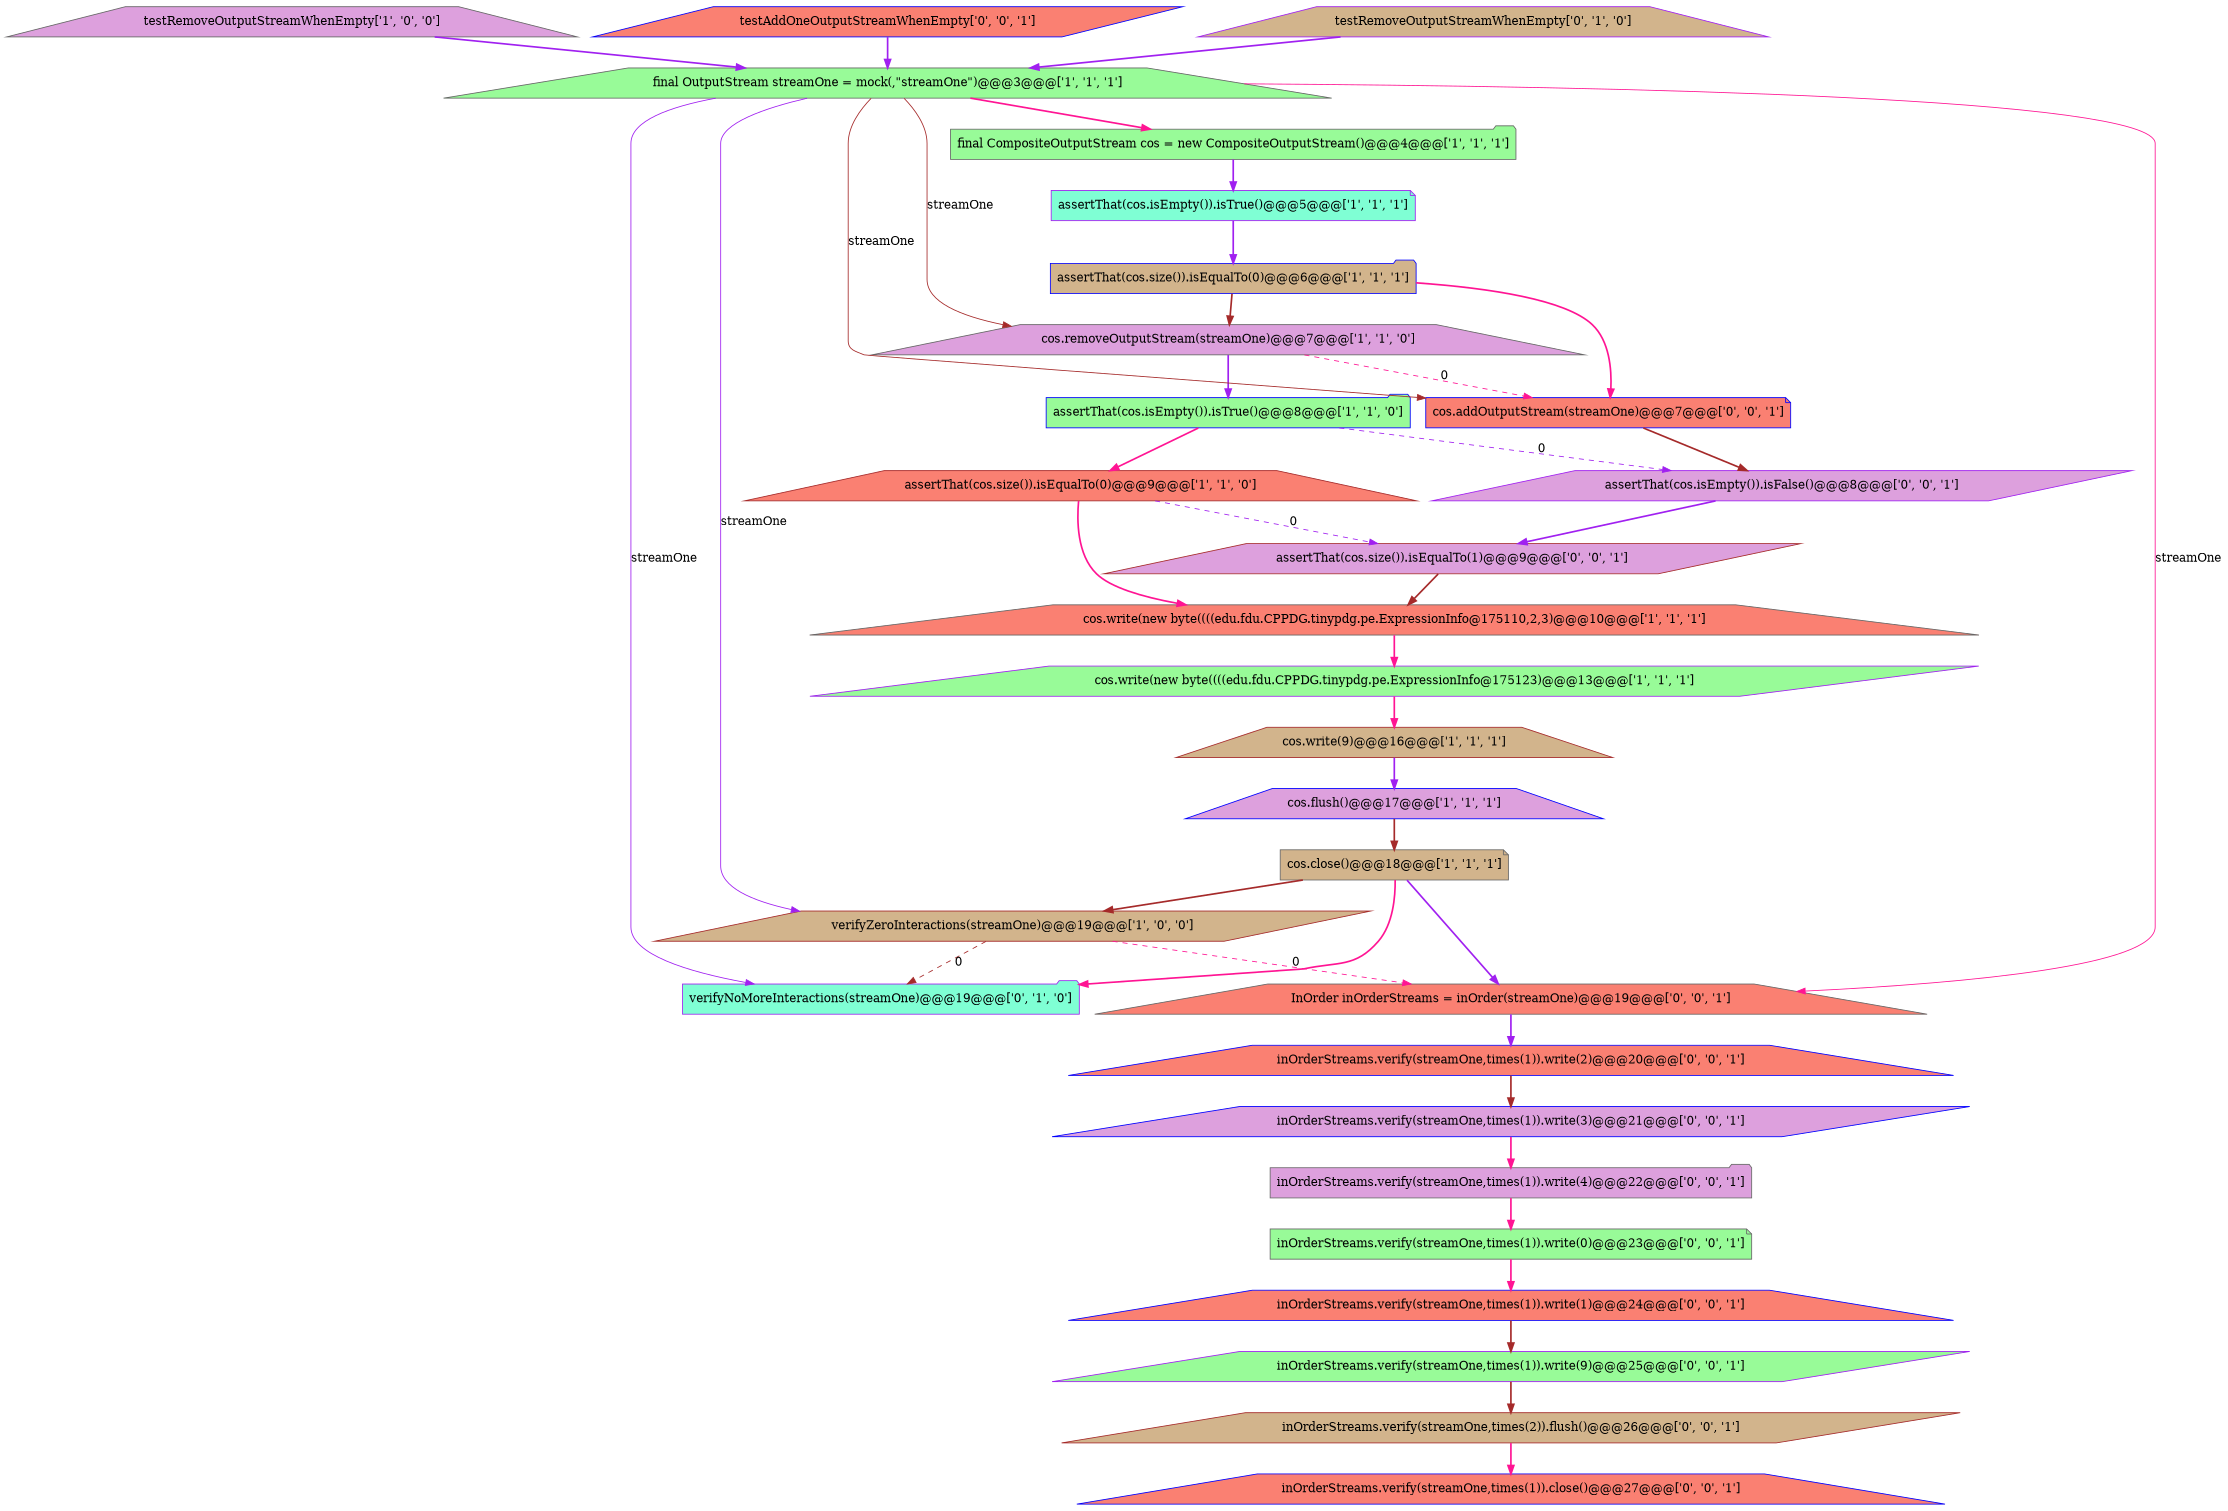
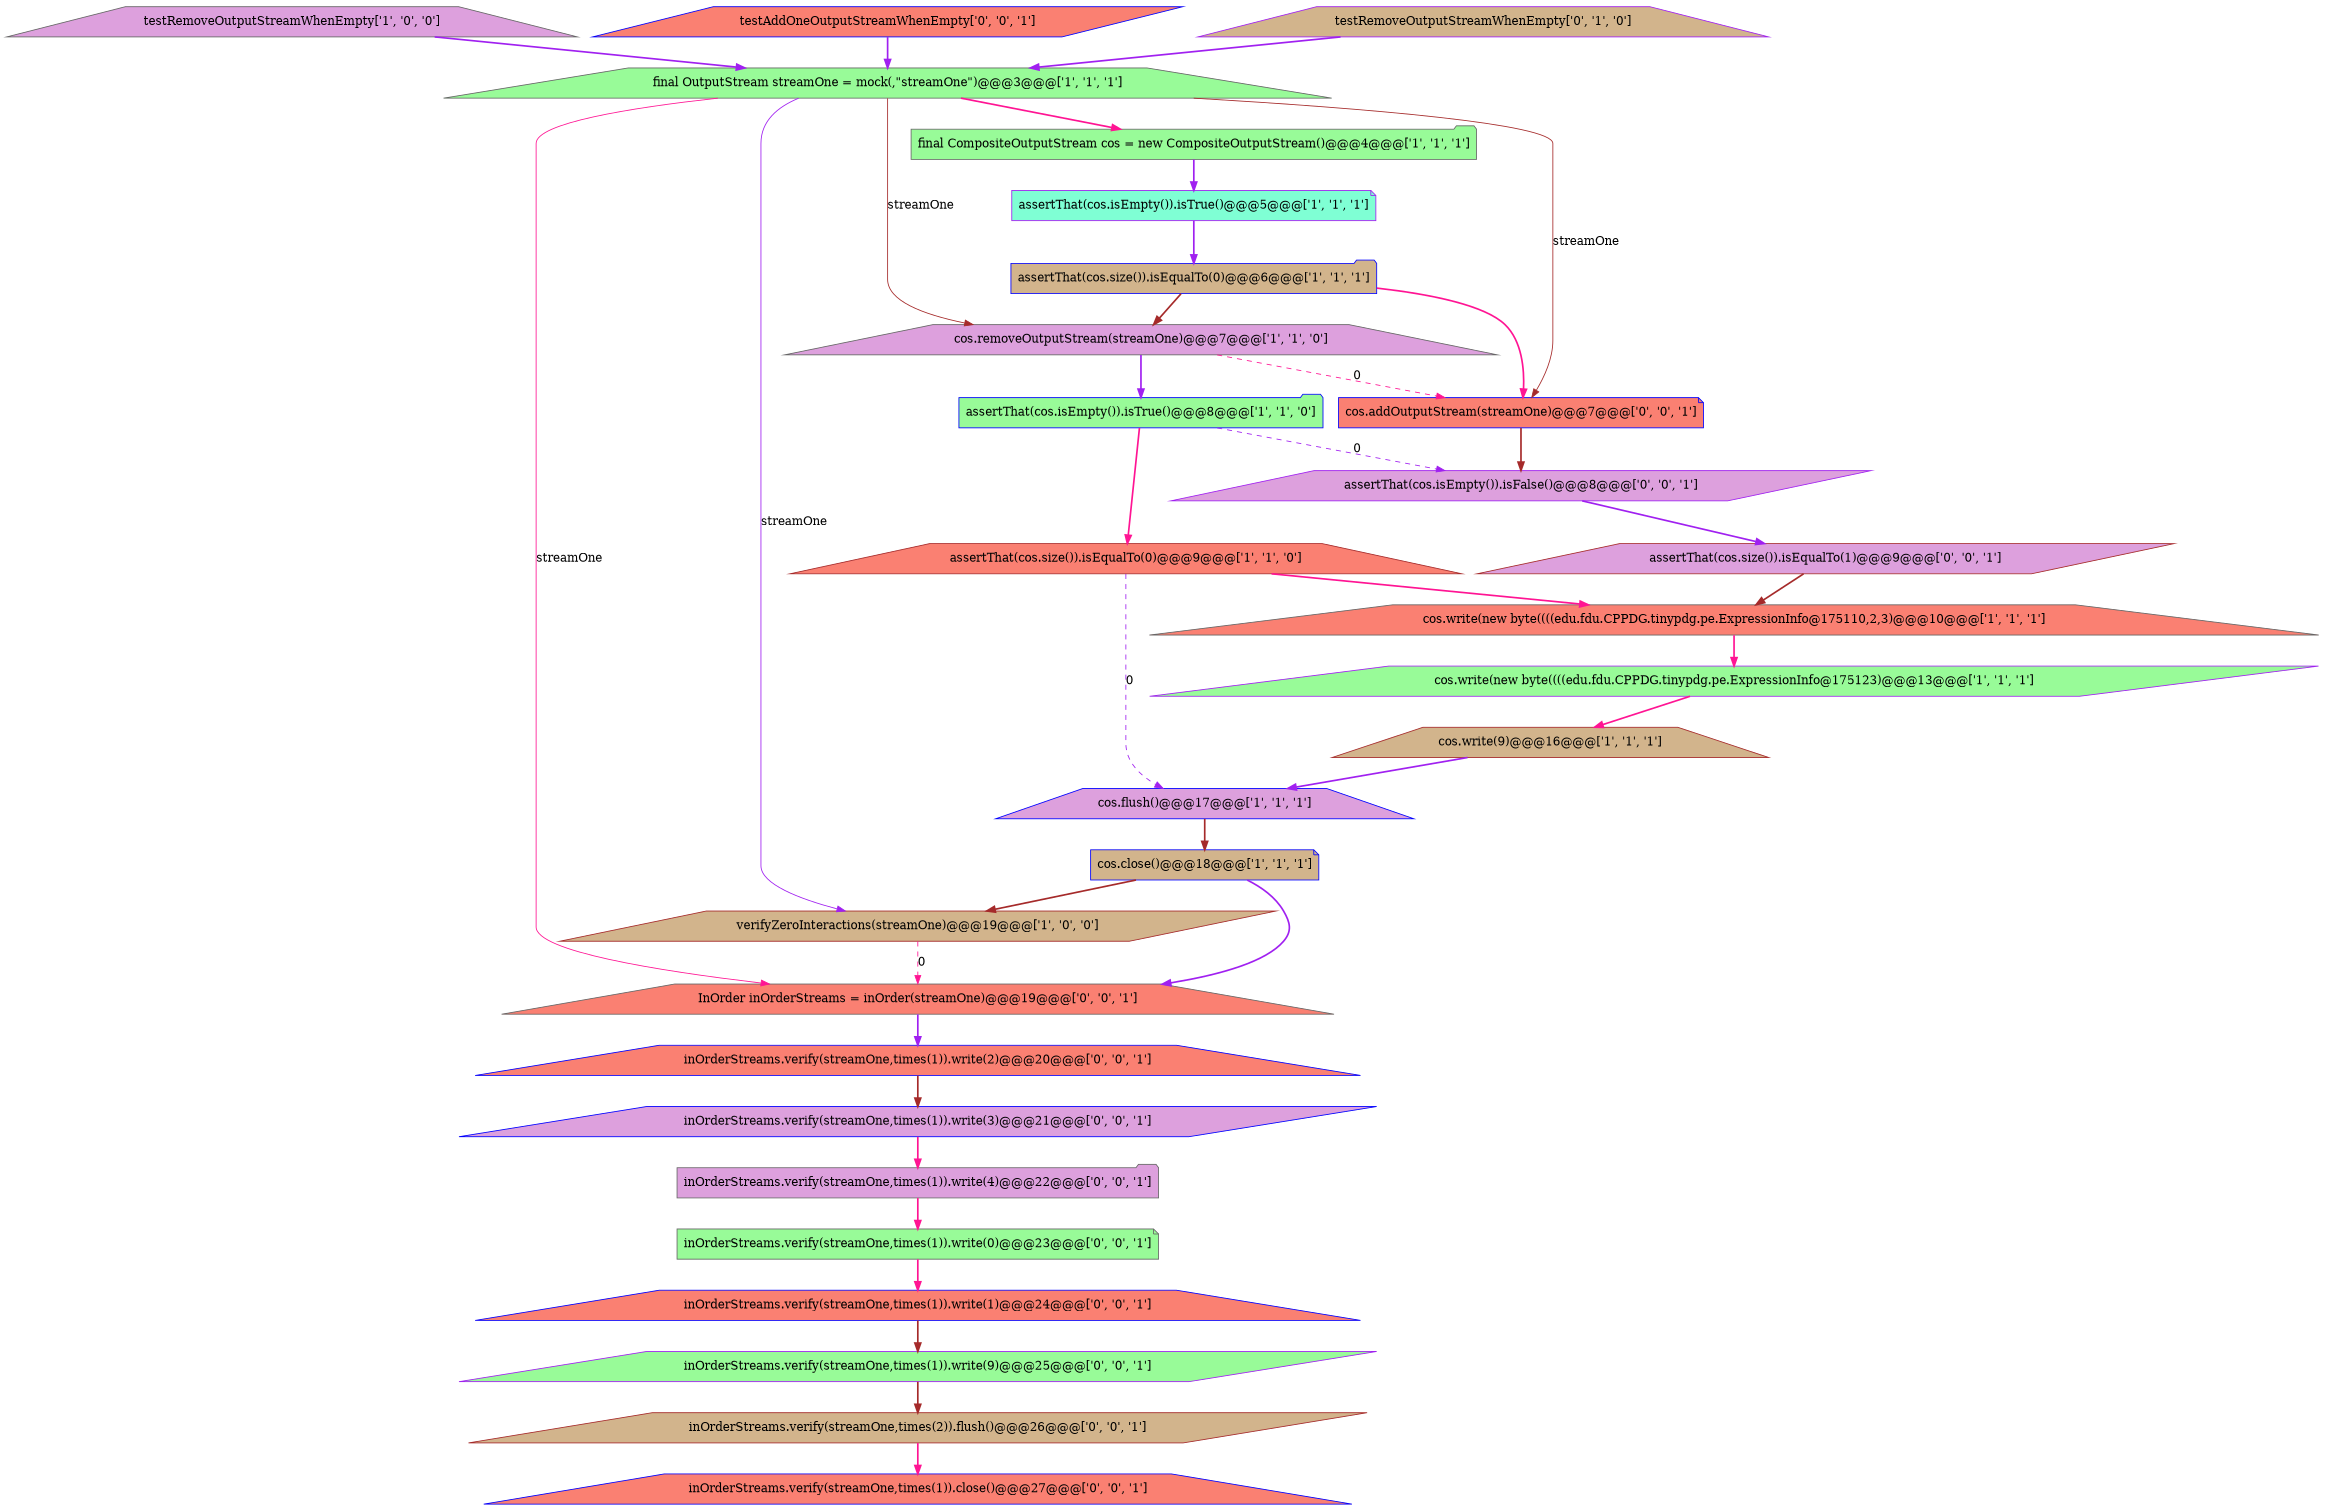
(1262, 521) -> (1126, 685)
(1394, 865) -> (1205, 865)
(881, 999) -> none
